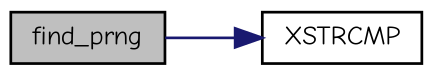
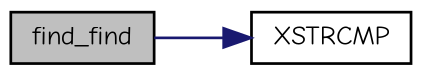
(88, 38) -> (82, 38)
